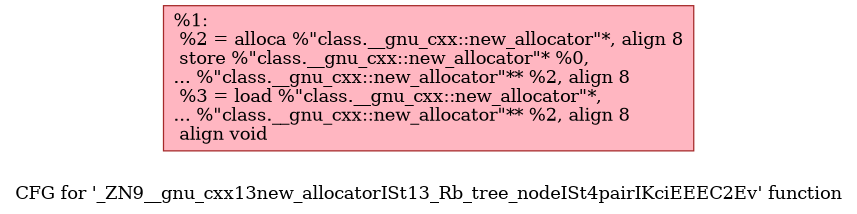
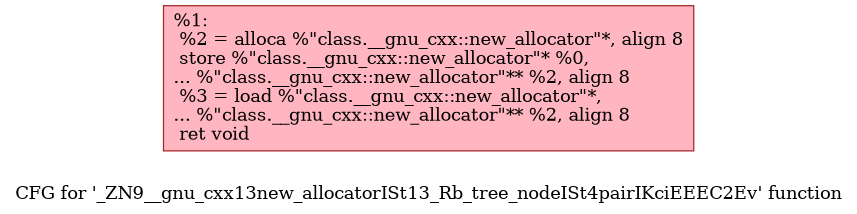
(221, 134) -> (212, 134)
